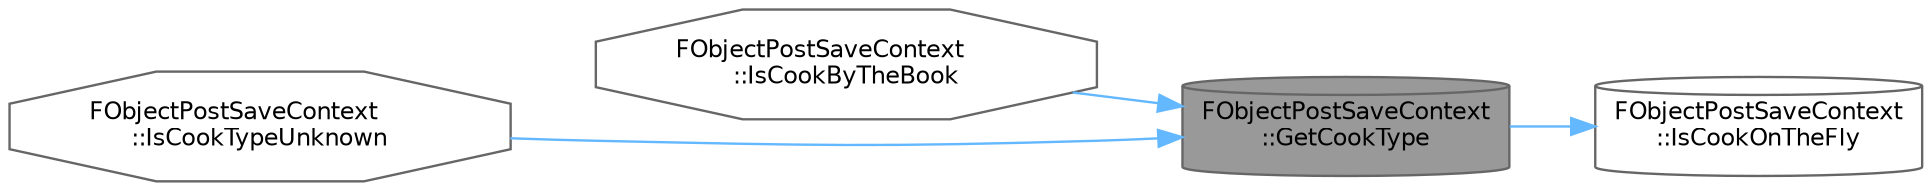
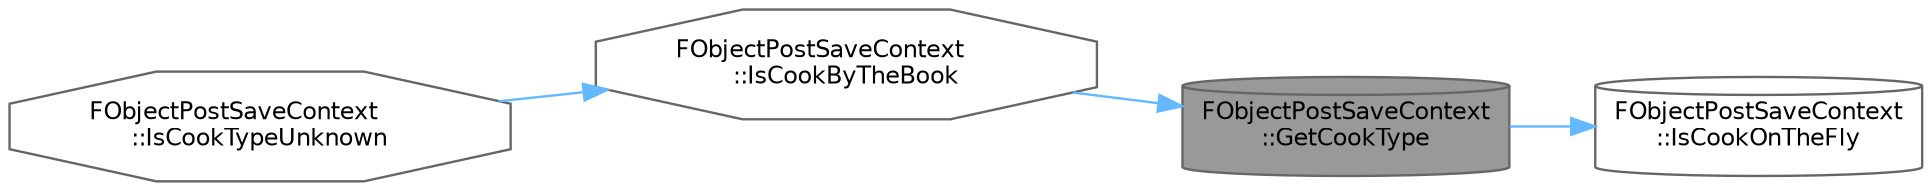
(834, 145) -> (541, 97)
